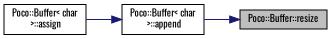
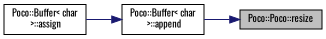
(284, 20) -> (281, 20)
